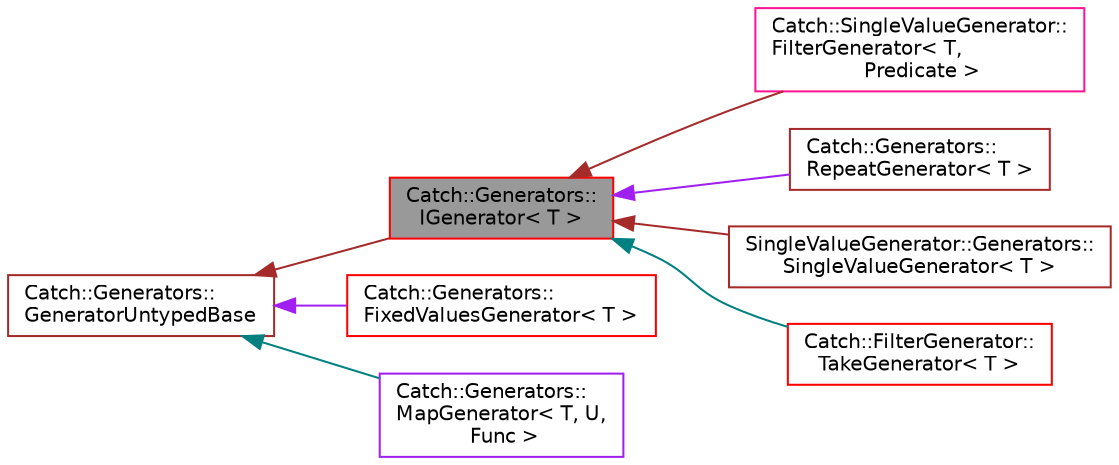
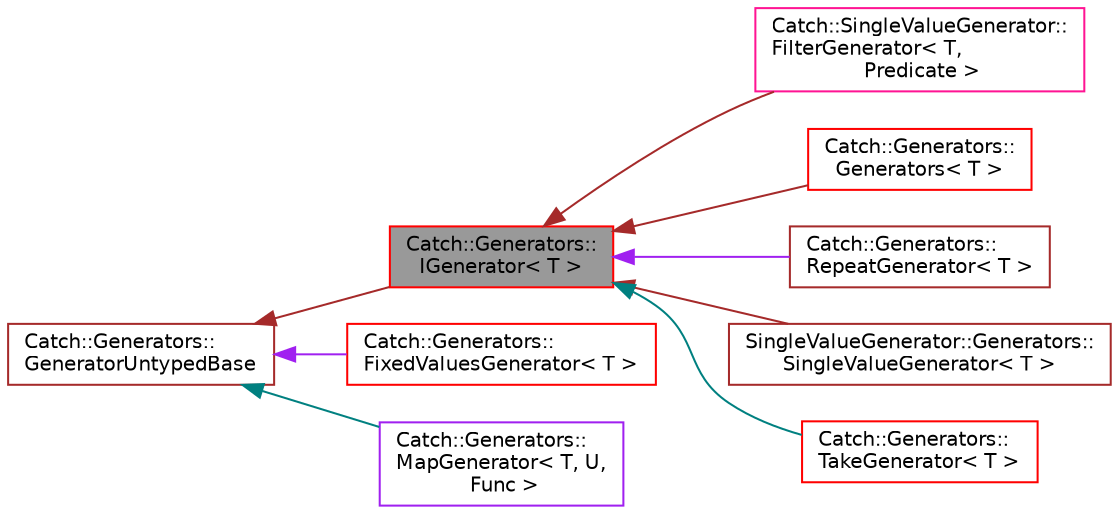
none -> (920, 159)
(920, 354) -> (920, 452)
